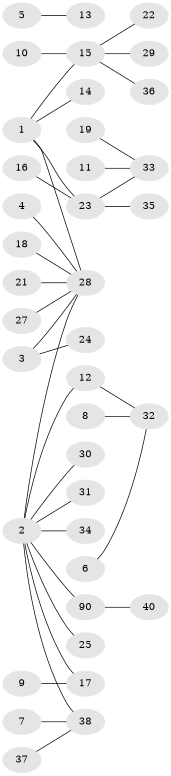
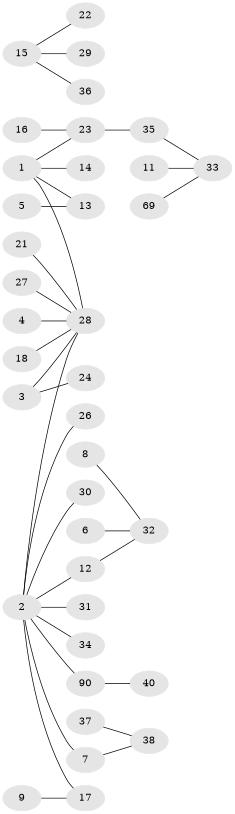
(22, 54) -> none
(52, 91) -> (54, 187)
(86, 130) -> (149, 206)
(117, 187) -> (181, 149)
(39, 631) -> (43, 688)
(86, 645) -> (86, 416)
